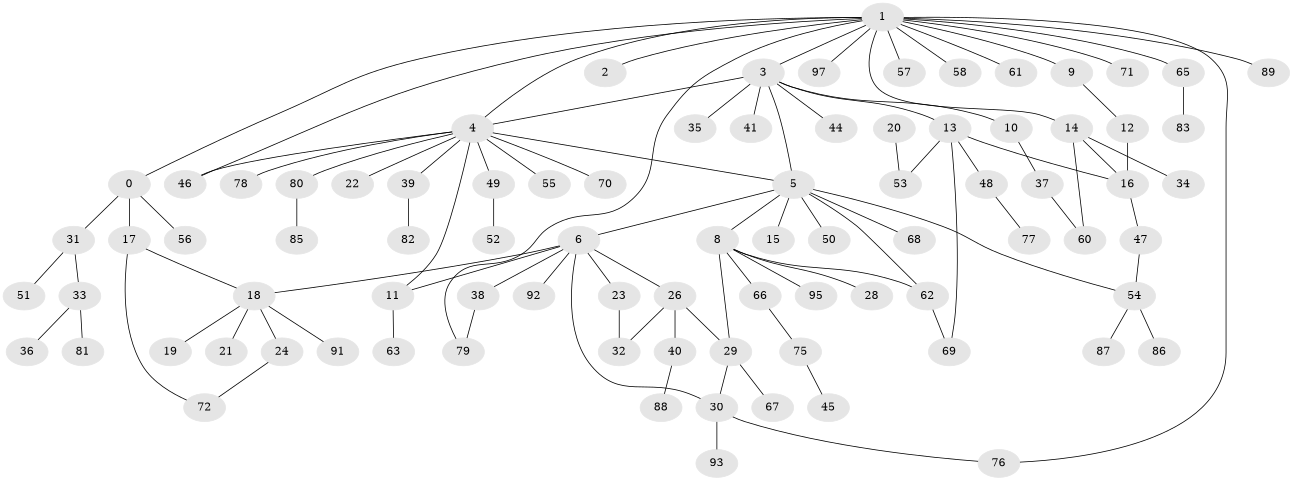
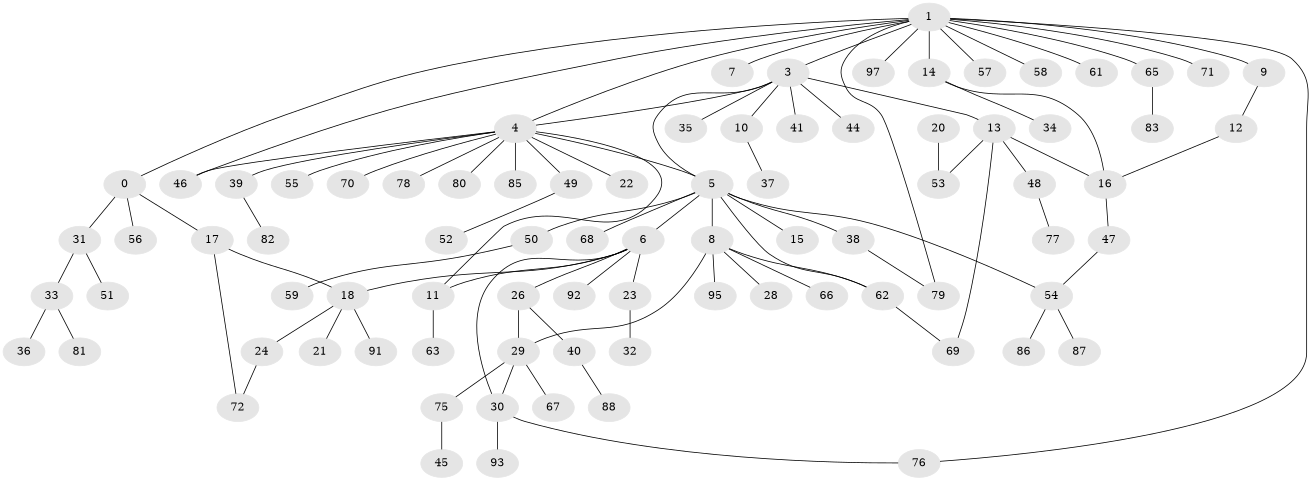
(605, 73) -> (732, 73)
(1269, 73) -> none
(297, 212) -> (515, 157)
(1085, 240) -> none
(529, 268) -> (797, 216)
none -> (292, 296)
(647, 324) -> none
(780, 324) -> (480, 380)
(170, 352) -> none
